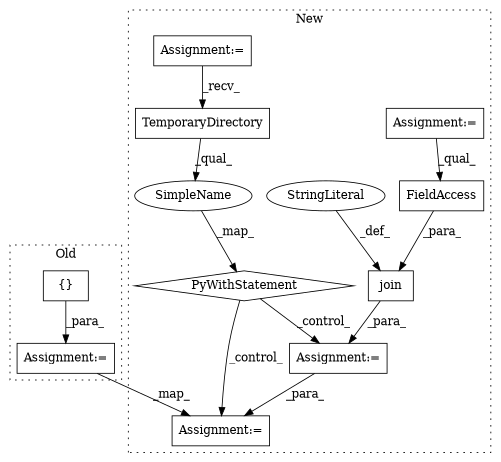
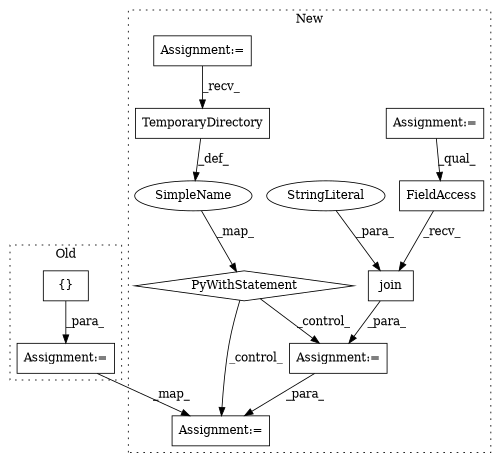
(214, 160) -> (214, 160)
(375, 232) -> (375, 232)
(442, 232) -> (442, 232)
